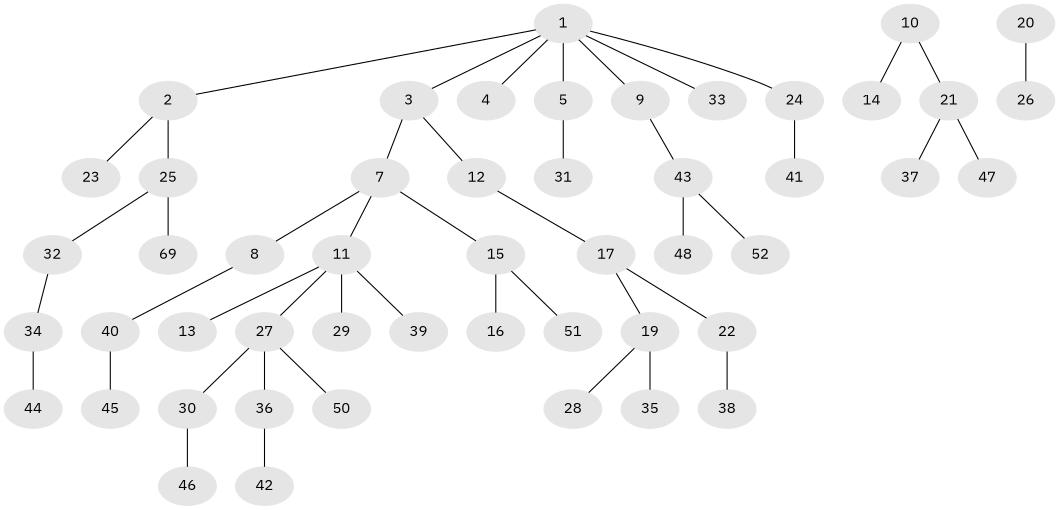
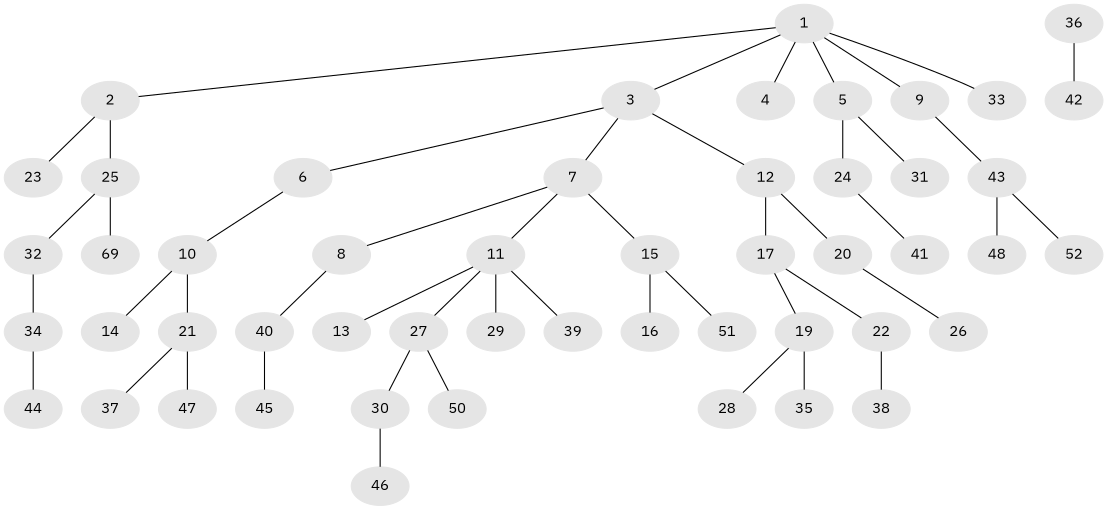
(682, 57) -> (843, 139)
none -> (303, 178)
none -> (804, 216)
(264, 371) -> none
